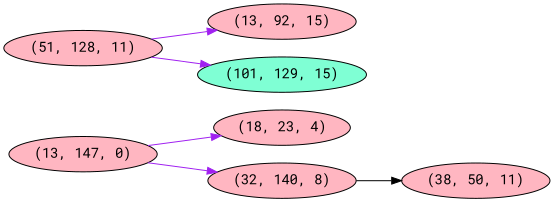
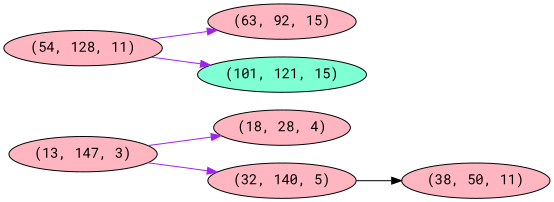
(282, 22) -> (282, 22)
(83, 48) -> (83, 48)
(282, 75) -> (282, 75)
(282, 128) -> (282, 128)
(83, 154) -> (83, 154)
(282, 181) -> (282, 181)
